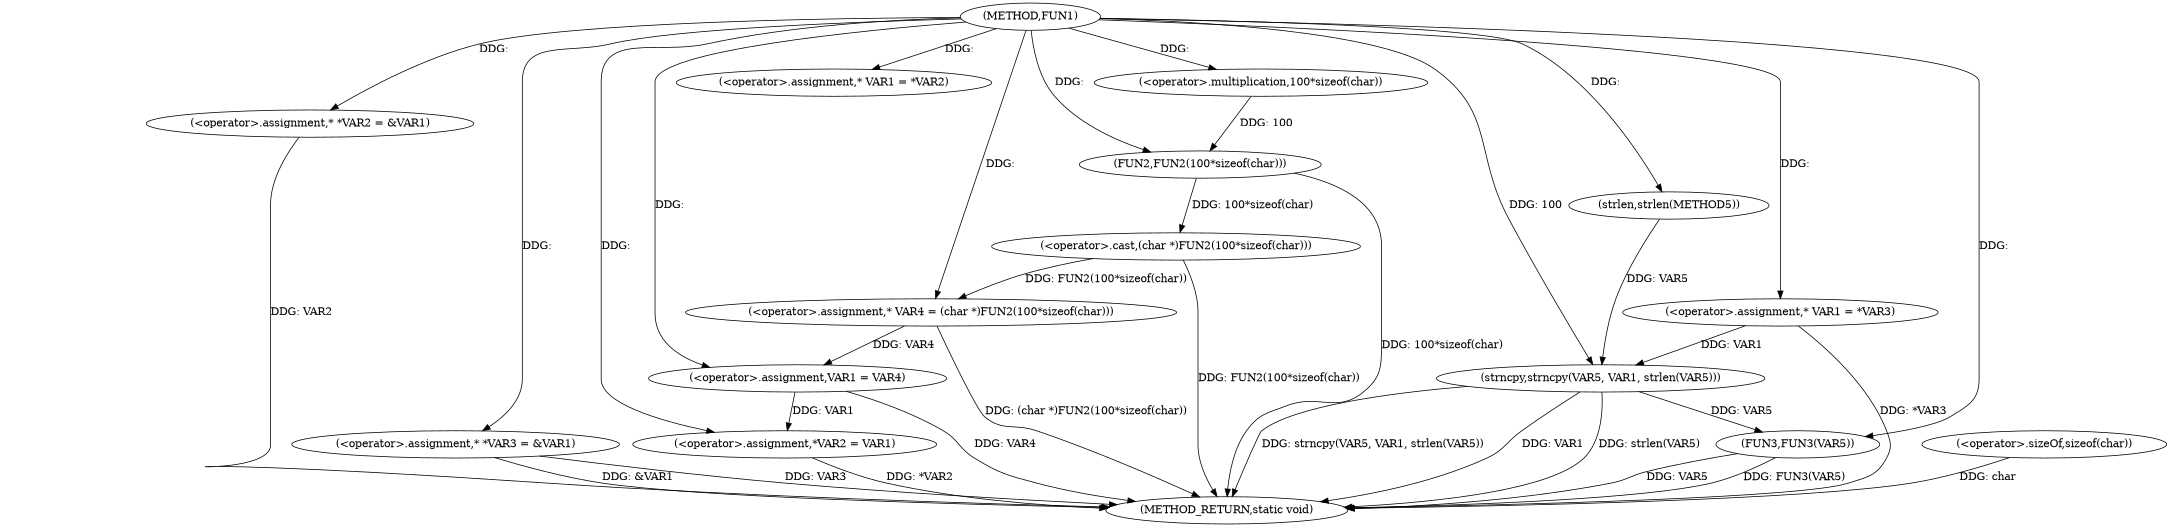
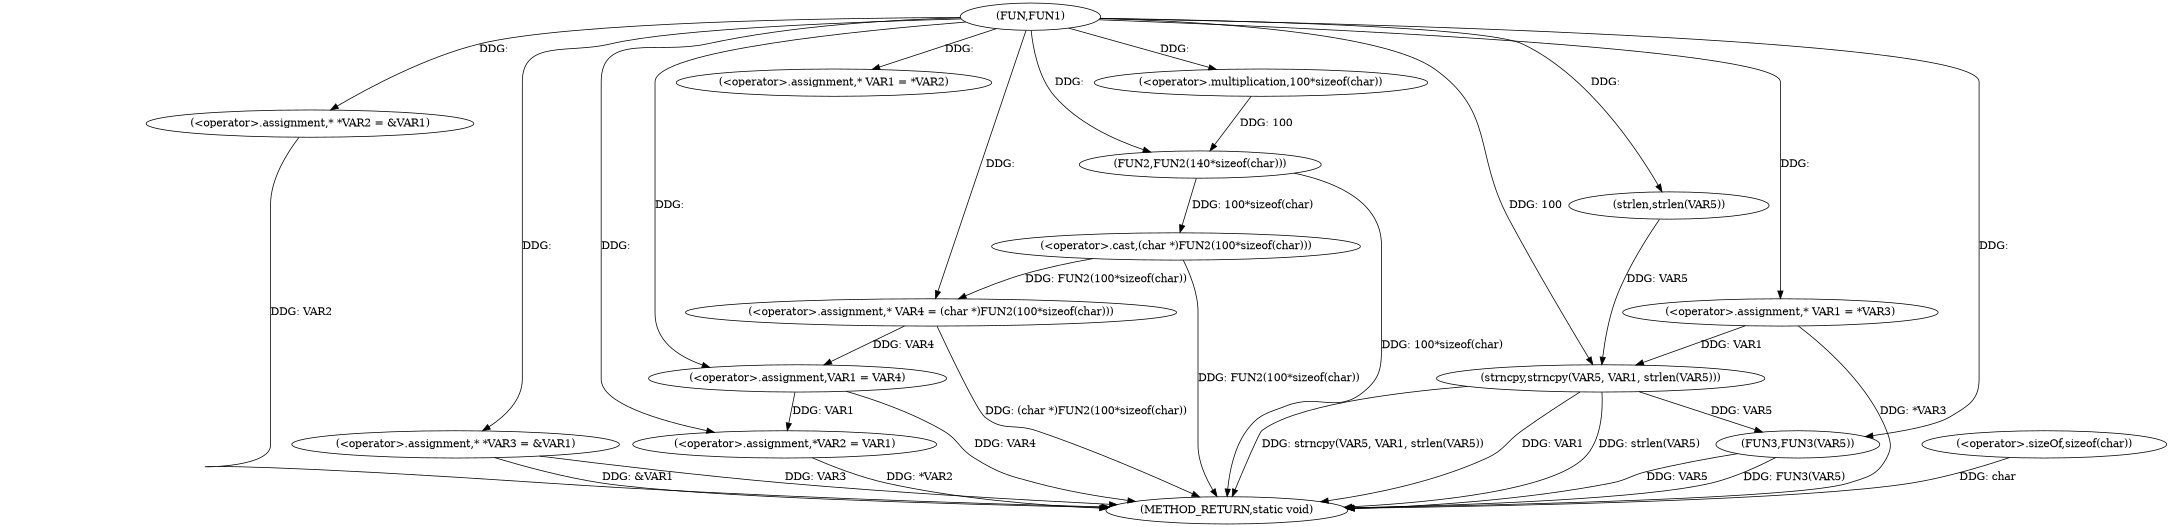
(1030, 17) -> (1030, 17)
(1200, 165) -> (1200, 165)
(1669, 206) -> (1669, 206)
